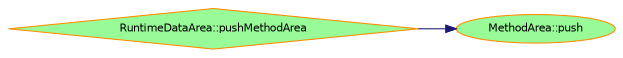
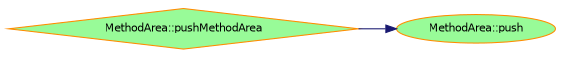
(213, 29) -> (183, 29)
